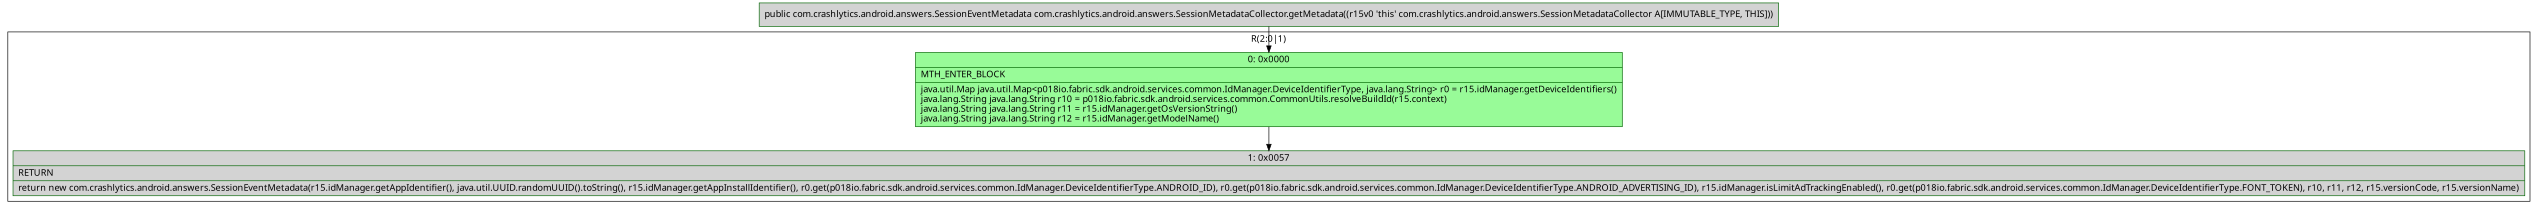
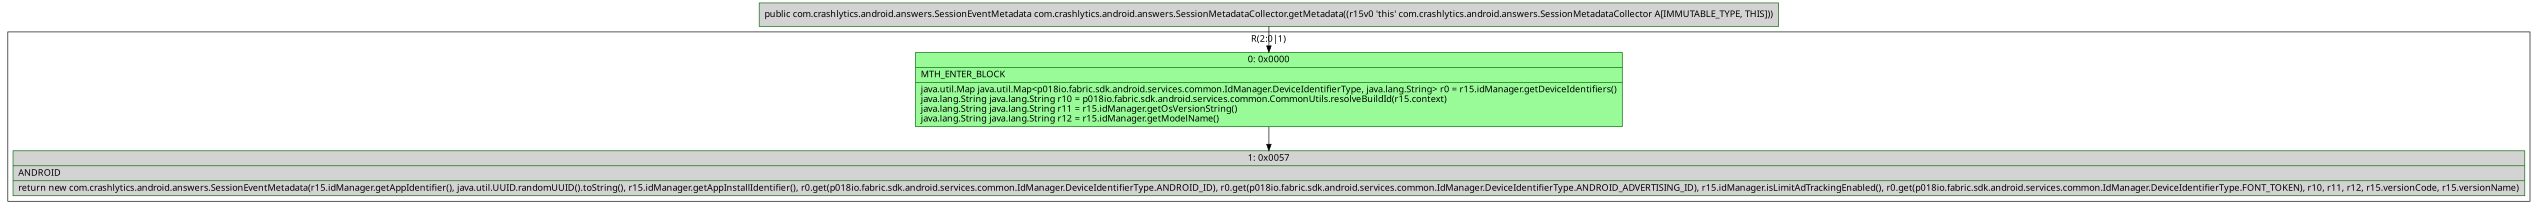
(36, 173) -> (40, 173)
